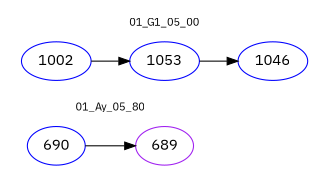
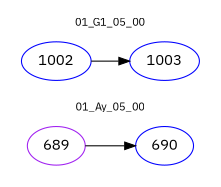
(165, 61) -> (165, 61)
(273, 61) -> none
(110, 108) -> (110, 108)
(105, 146) -> (105, 146)
